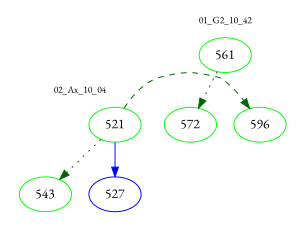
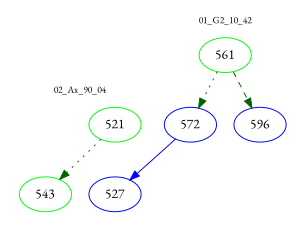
(182, 73) -> (240, 86)
(80, 90) -> (80, 90)
(190, 125) -> (190, 125)
(260, 125) -> (260, 125)
(115, 155) -> (156, 156)
